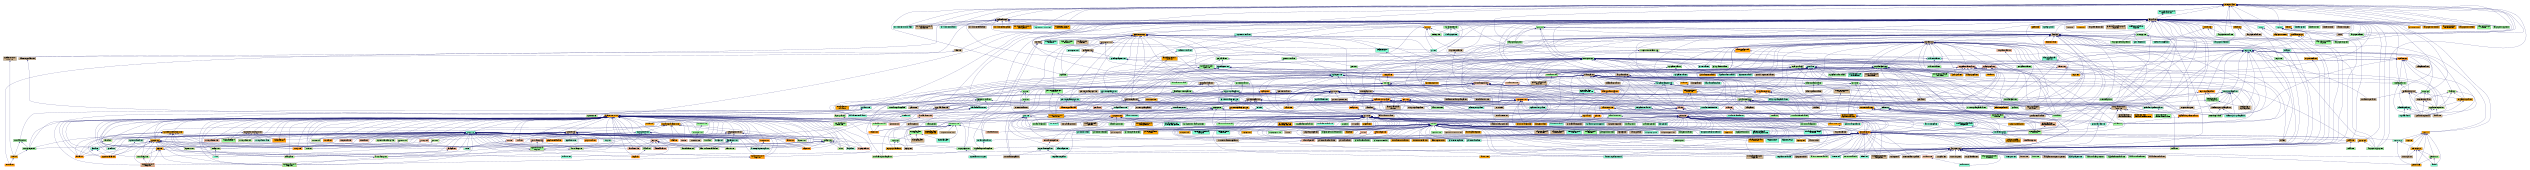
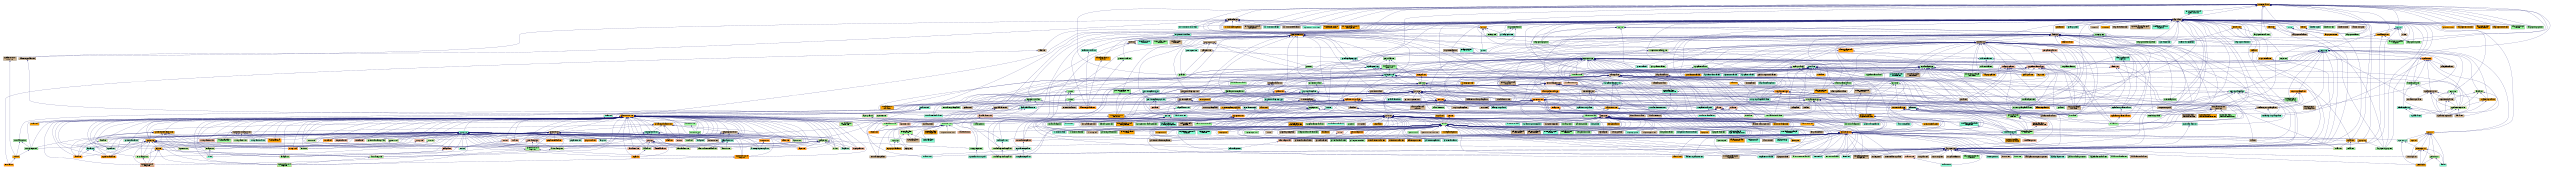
(2287, 50) -> (2254, 50)
(1574, 124) -> none
(984, 140) -> (1002, 140)
